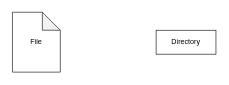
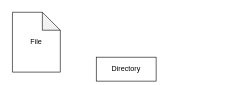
(186, 42) -> (126, 69)
